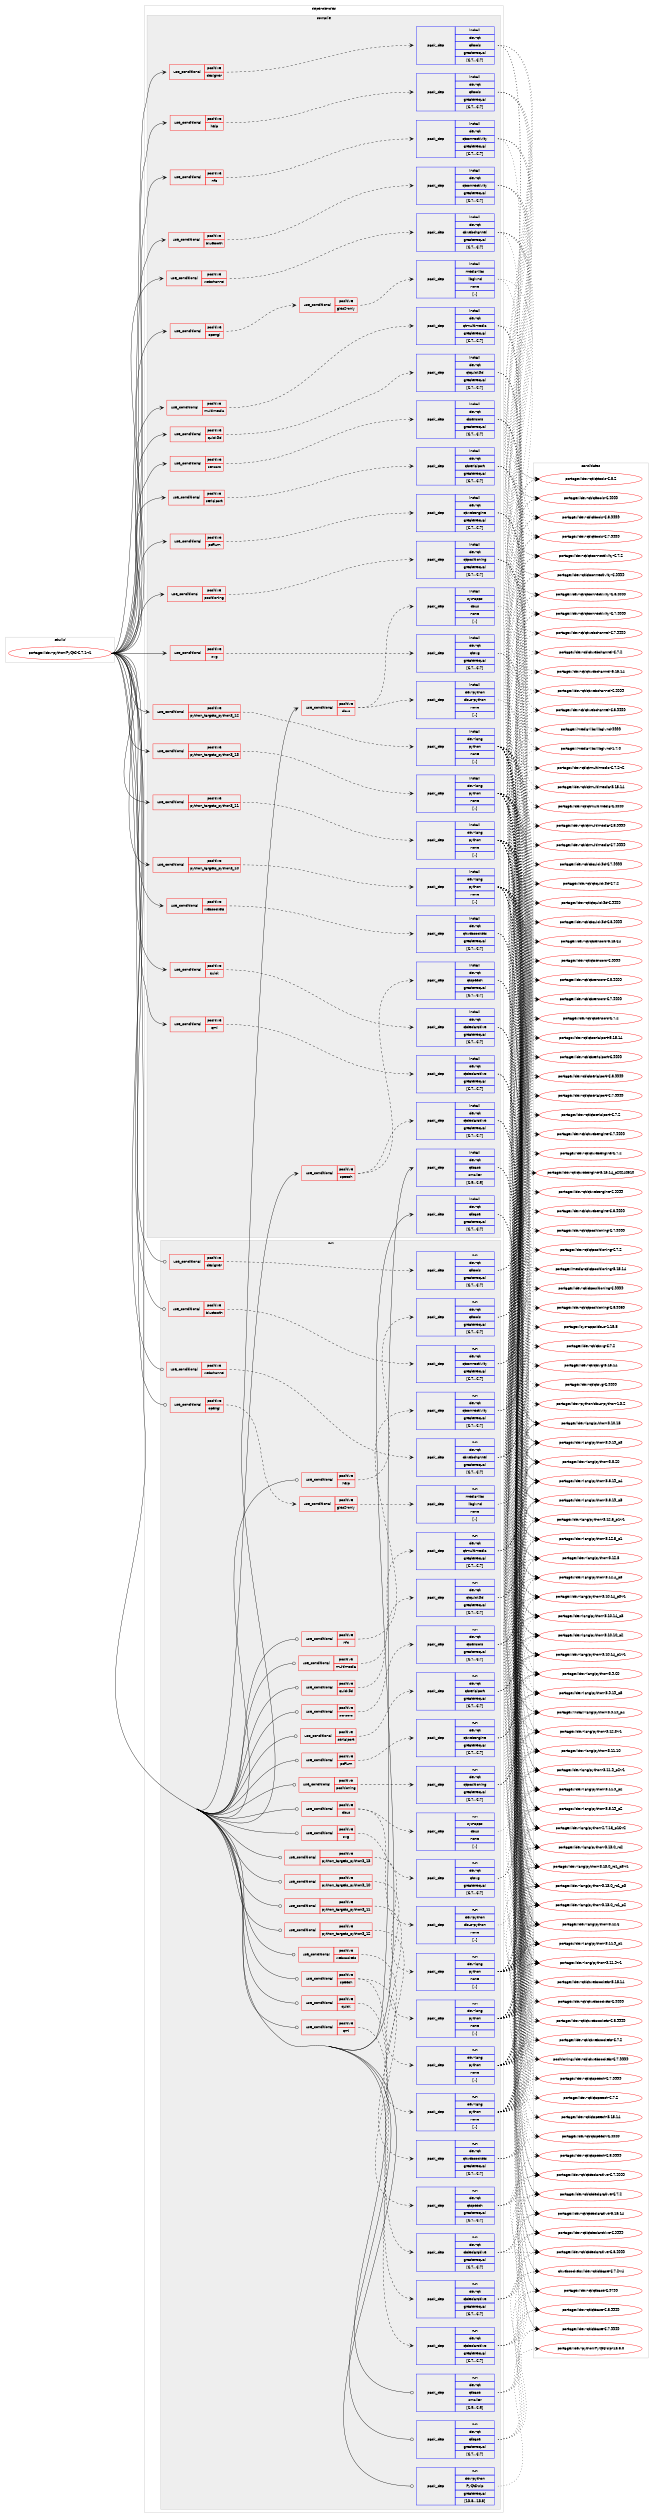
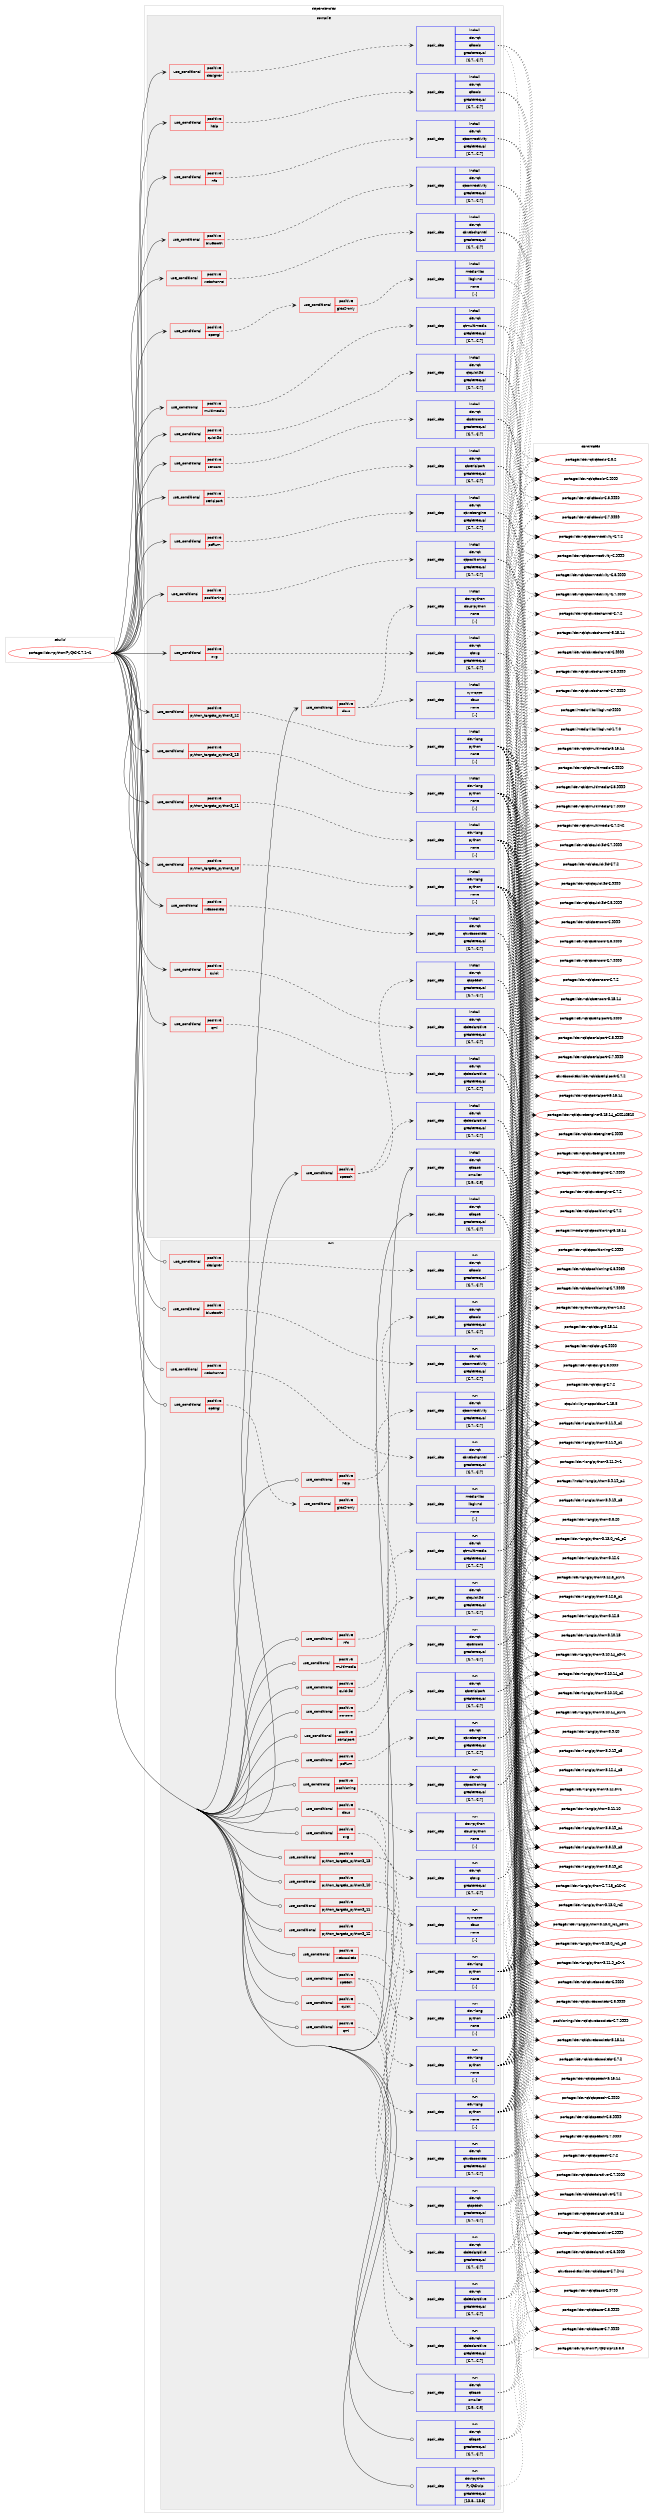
(591, 942) -> (591, 999)
(591, 1115) -> (591, 1077)
(591, 1327) -> (591, 1404)
none -> (591, 1366)
